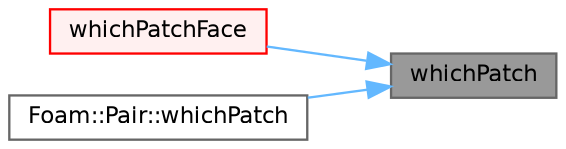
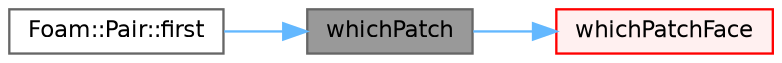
(317, 54) -> (503, 31)
(158, 118) -> (116, 31)
